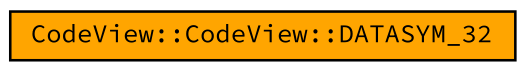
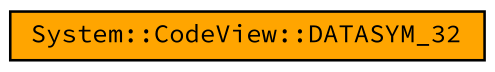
(263, 36) -> (247, 36)
